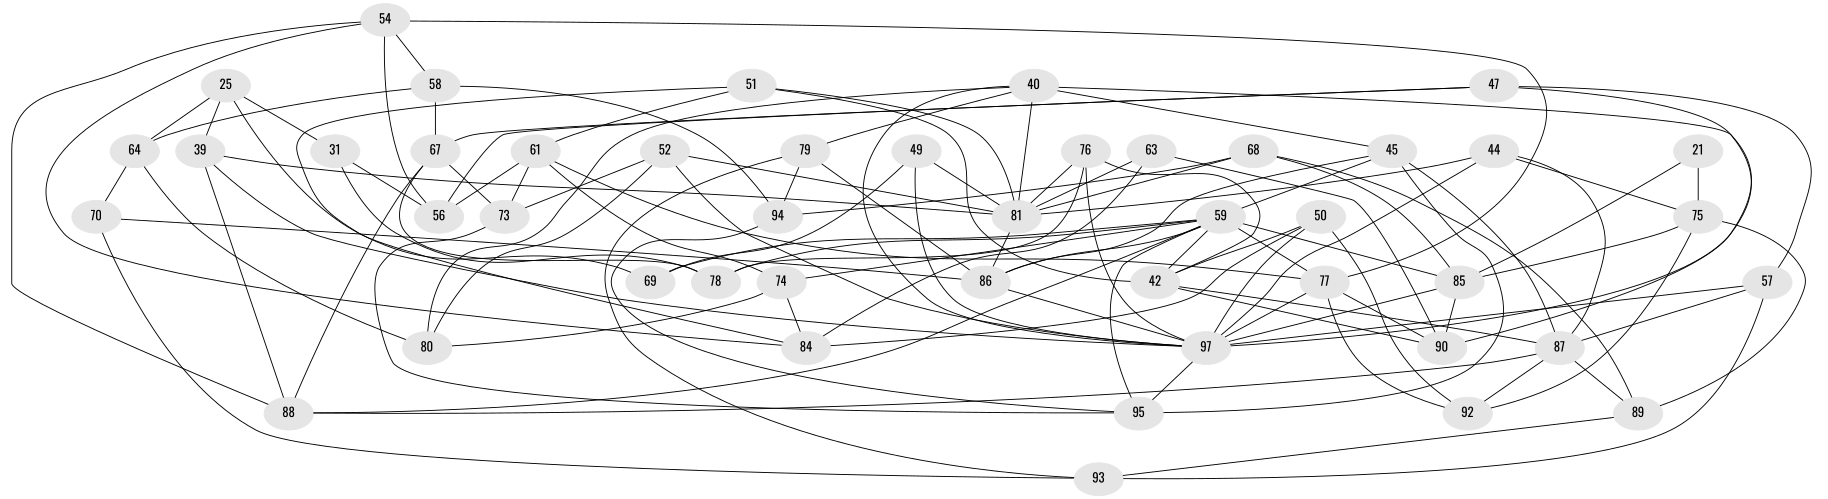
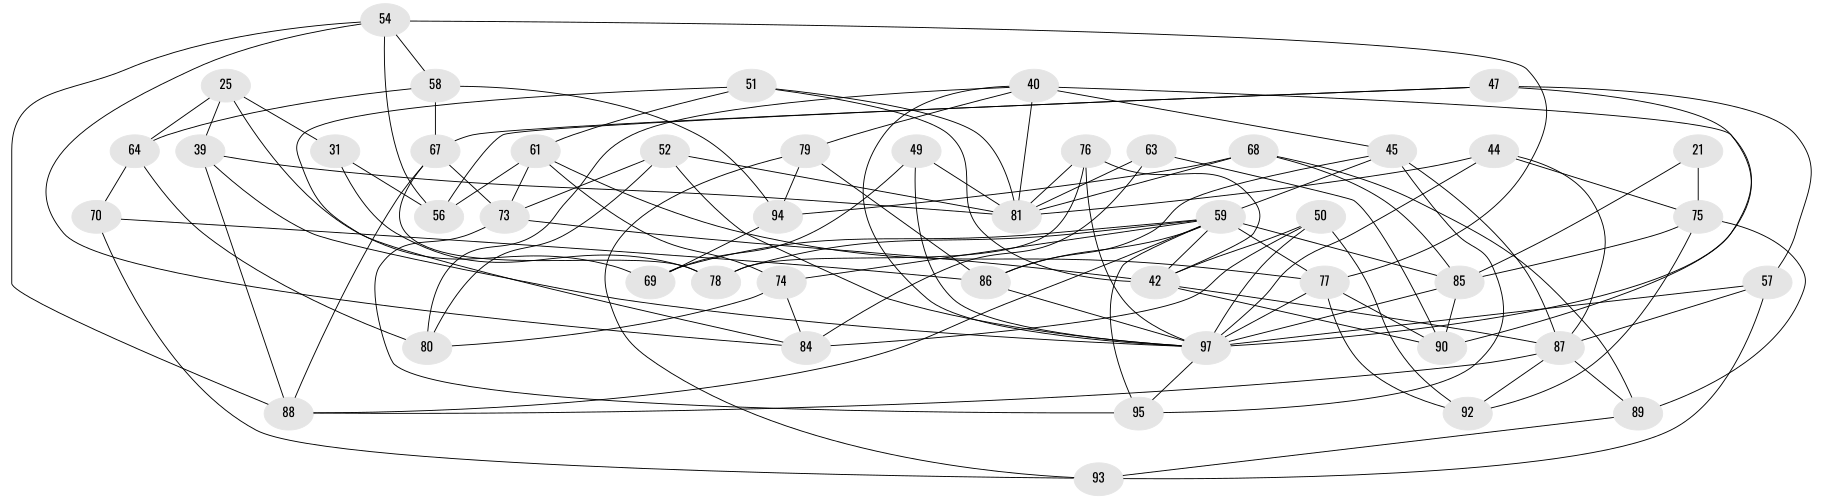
none -> (709, 239)
(1001, 249) -> none
(765, 368) -> (717, 248)
